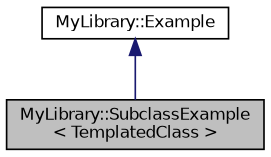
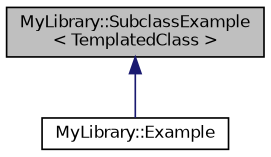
(135, 78) -> (135, 96)
